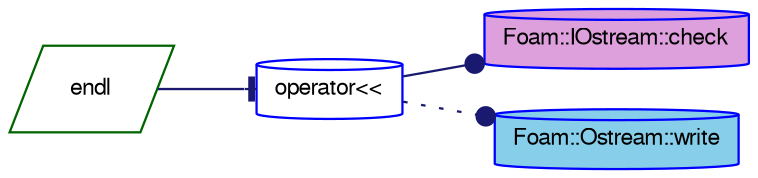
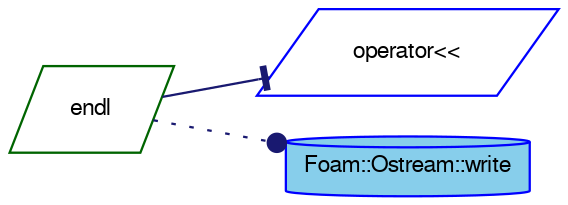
(617, 39) -> none
(329, 89) -> (408, 52)
(440, 108) -> (210, 131)
